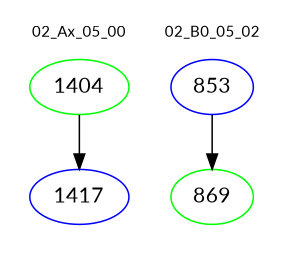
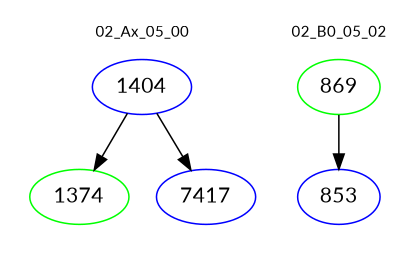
(79, 87) -> (142, 87)
(212, 134) -> (339, 134)
none -> (79, 197)
(79, 197) -> (206, 197)
